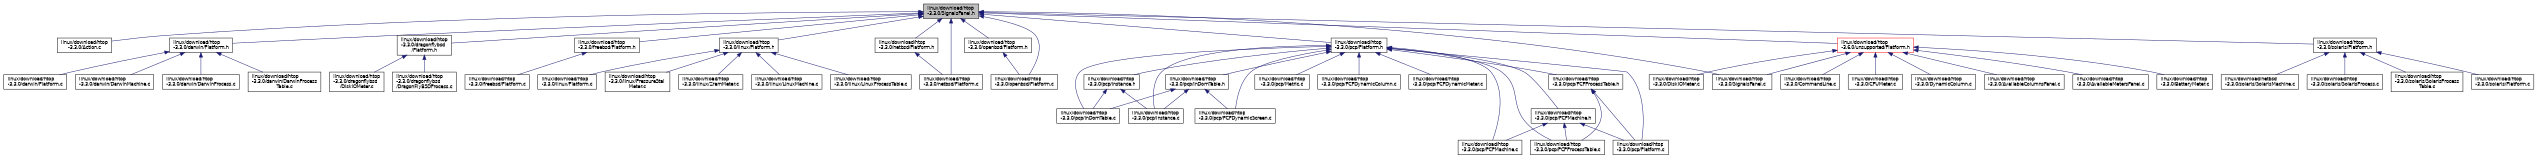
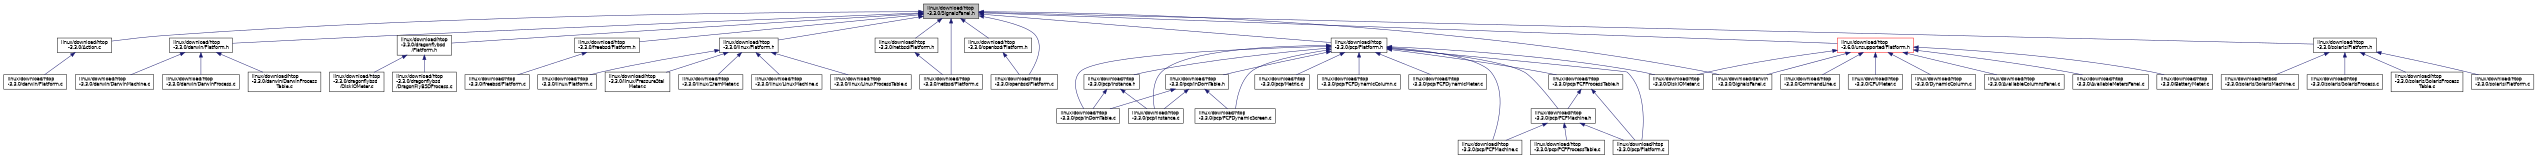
(112, 63) -> (58, 65)
(1495, 68) -> (1524, 56)
(1742, 82) -> (1742, 82)
(1601, 120) -> (1573, 101)
